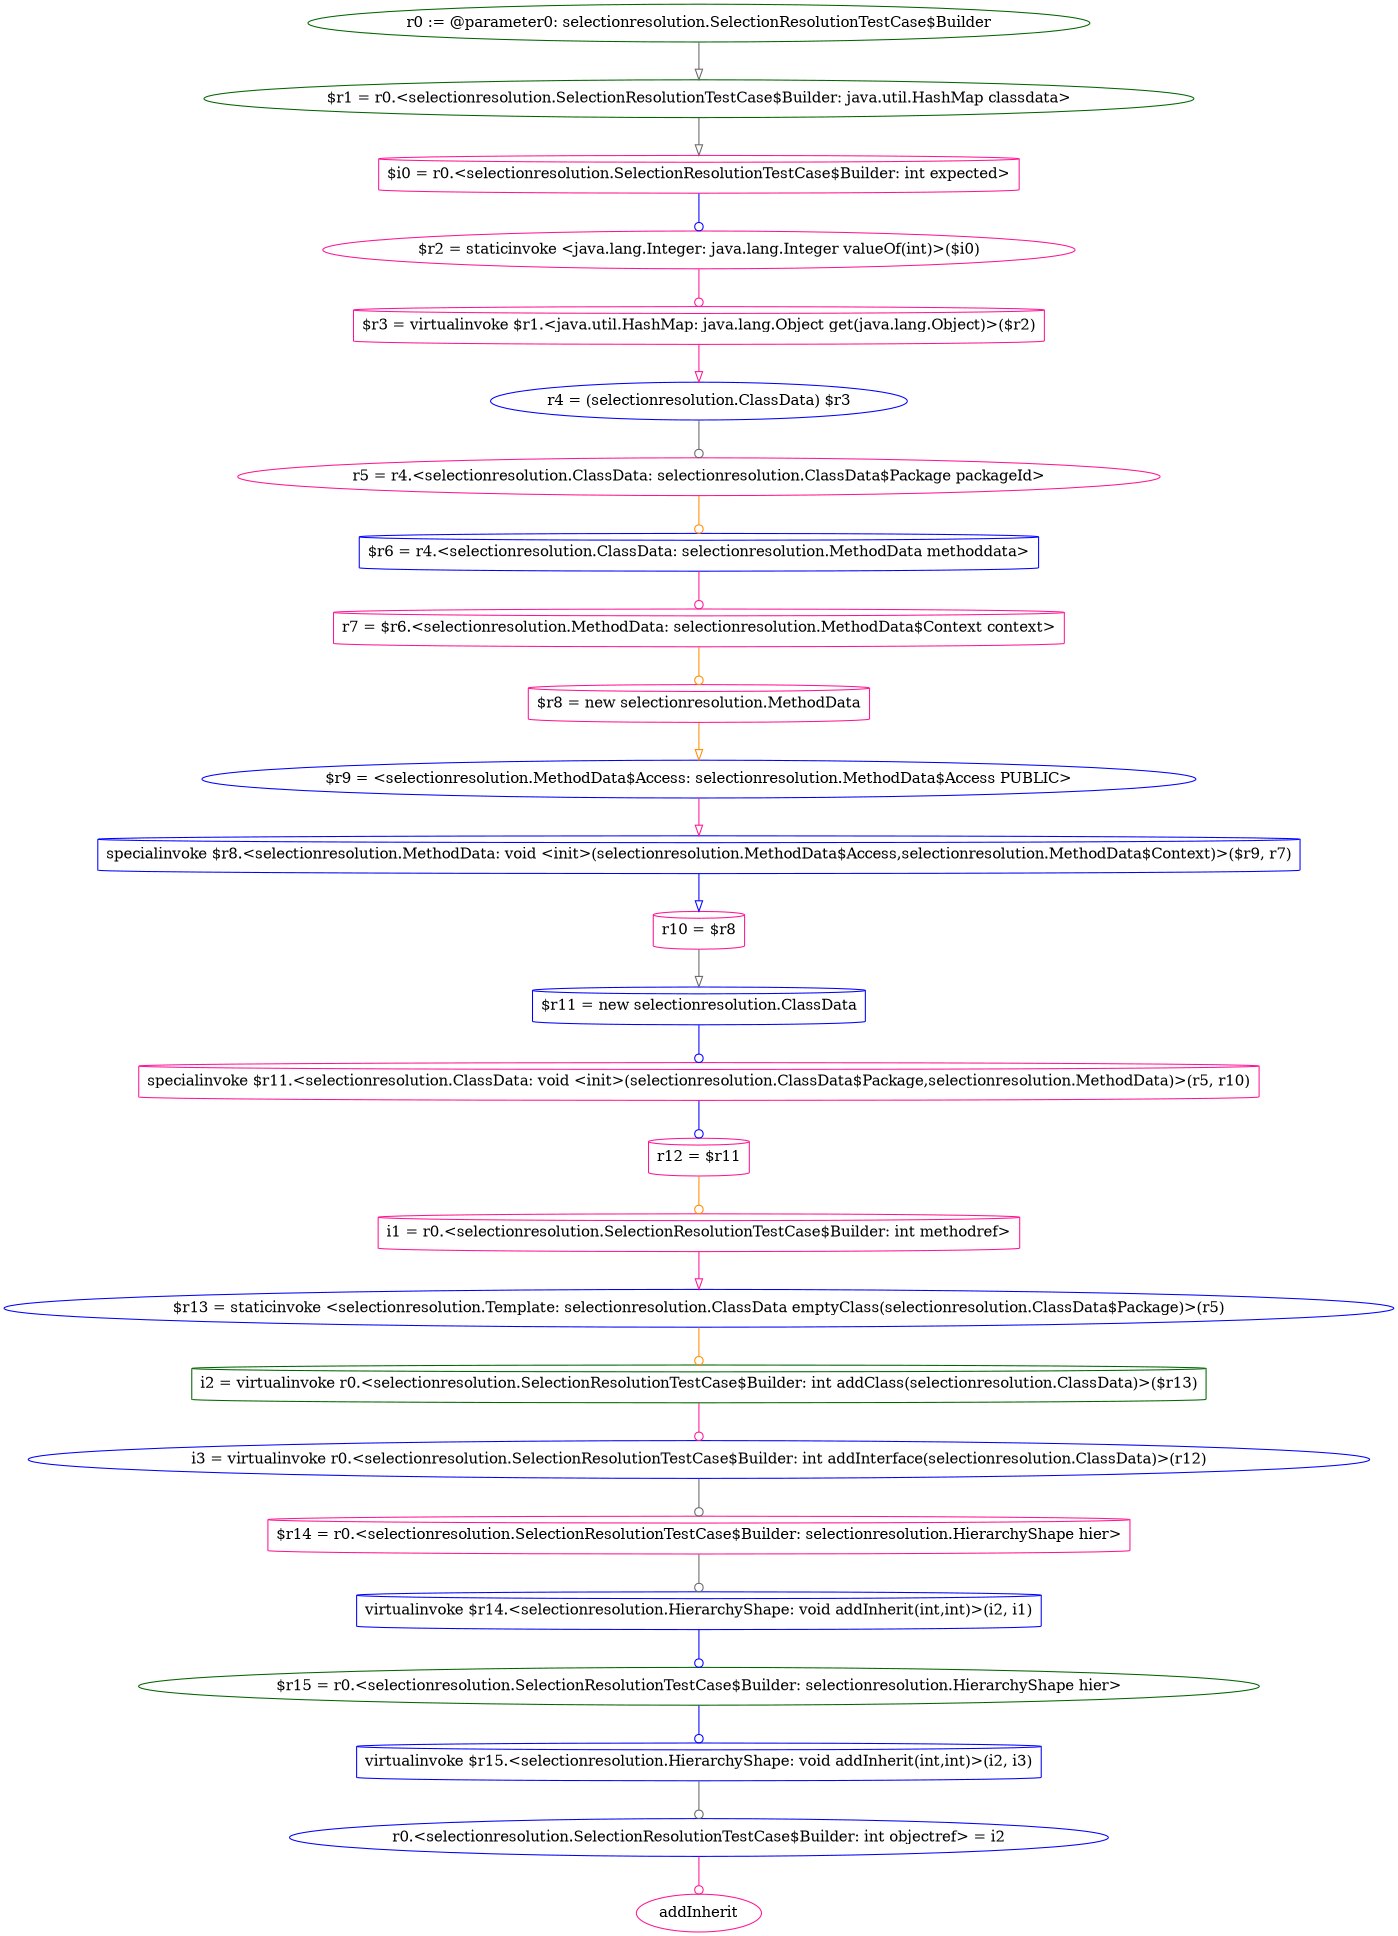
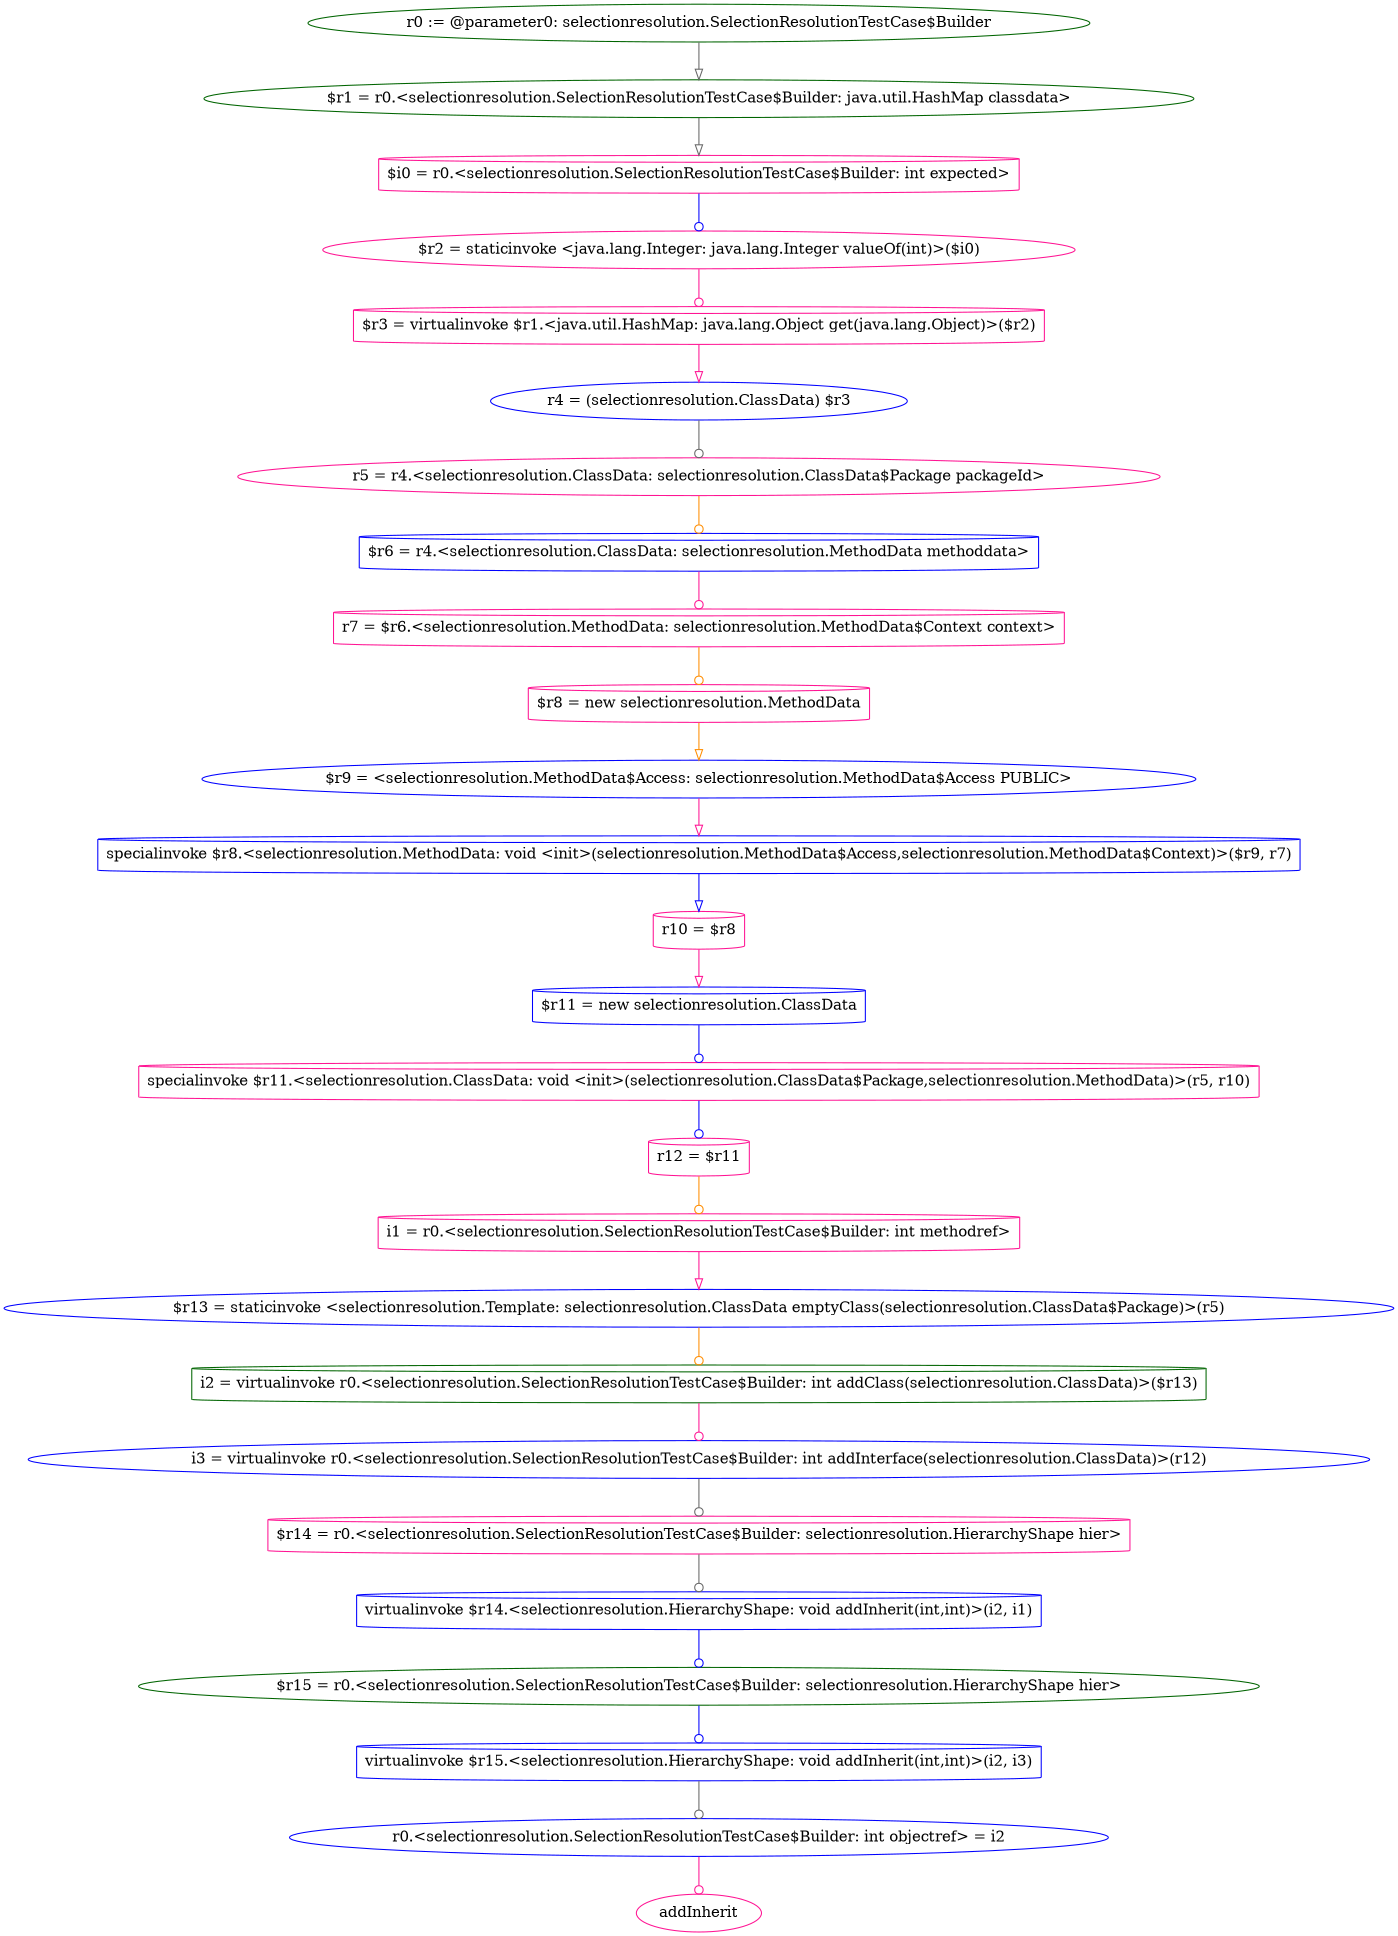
(699, 963) -> (699, 963)
